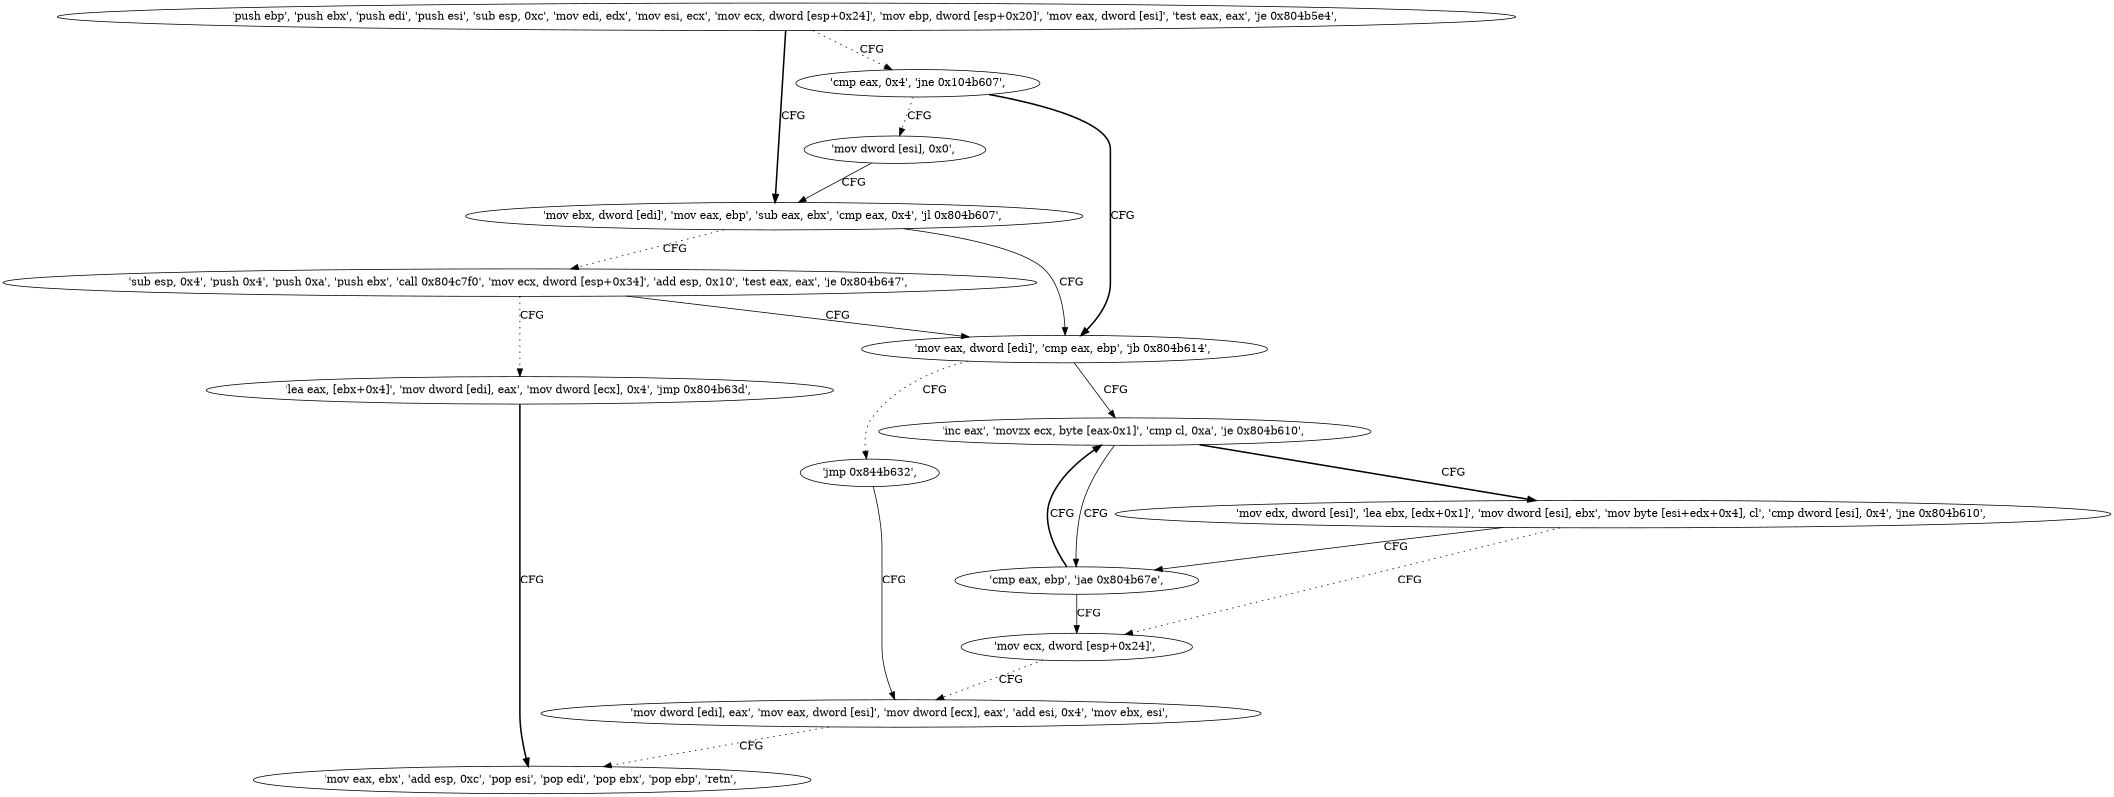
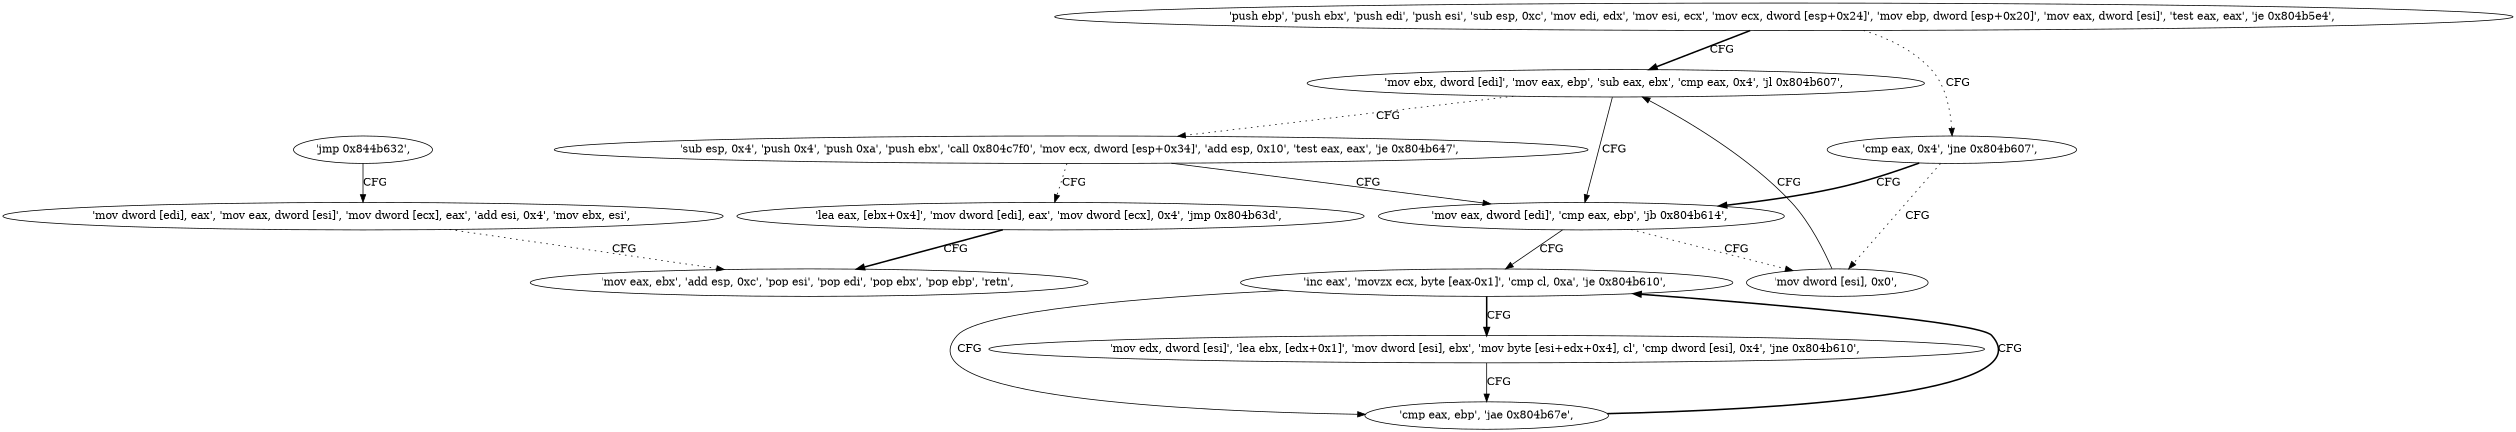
(918, 83) -> (1952, 150)
(900, 391) -> (1708, 249)
(1077, 647) -> none
